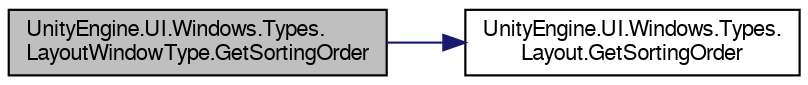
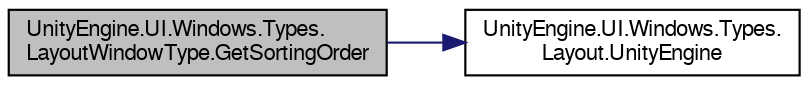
(632, 43) -> (632, 43)
